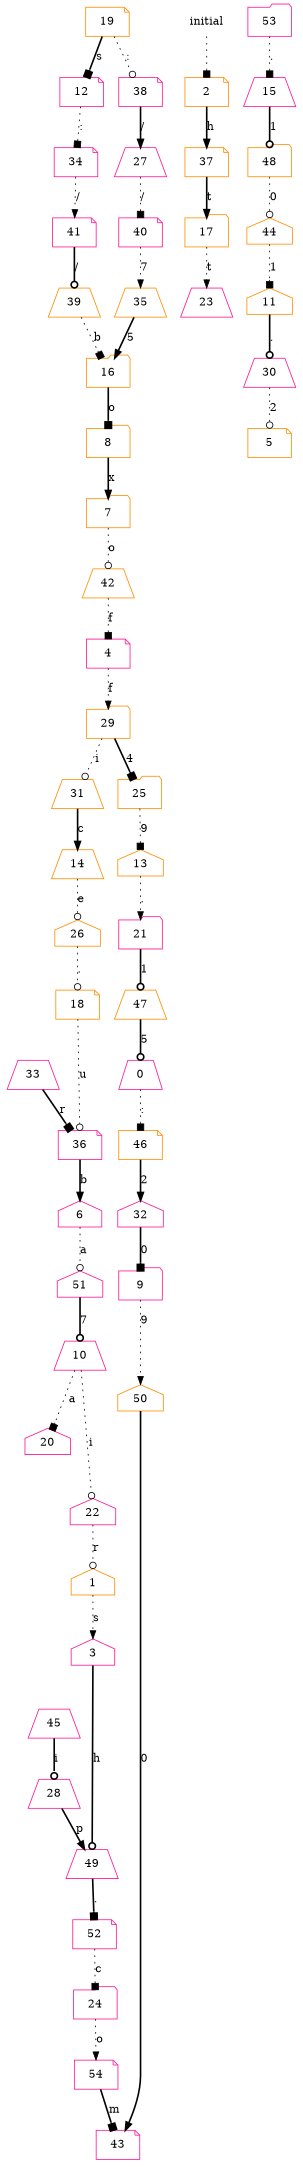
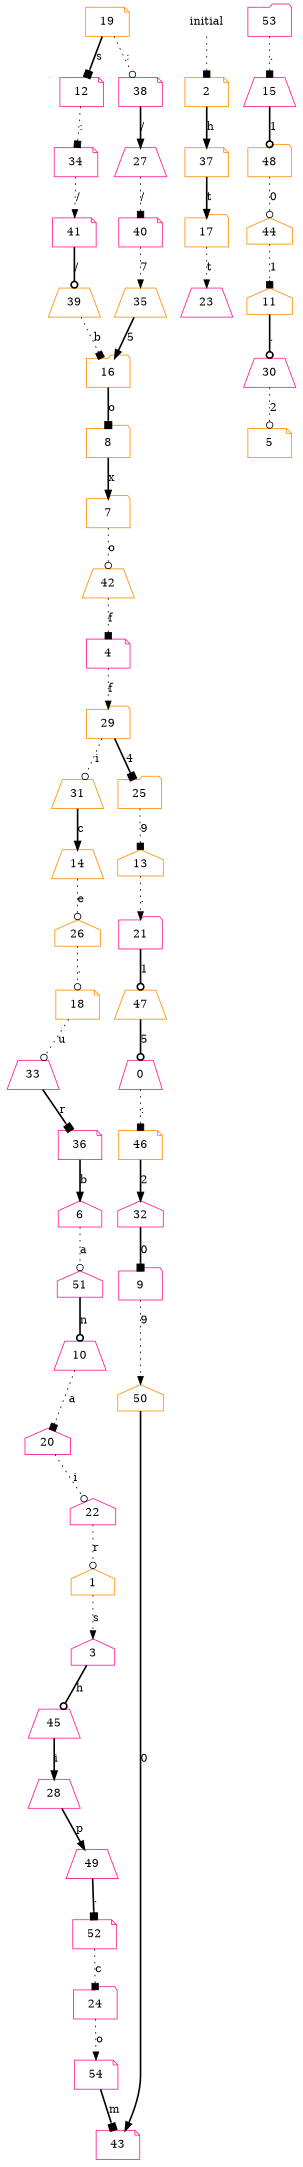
(79, 1072) -> (57, 1037)
(84, 1321) -> (84, 1321)
(86, 1431) -> (69, 1475)
(93, 1754) -> (76, 1684)
(54, 1755) -> (54, 1755)
